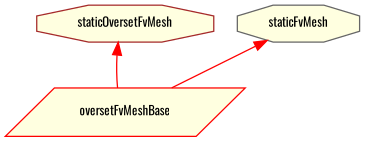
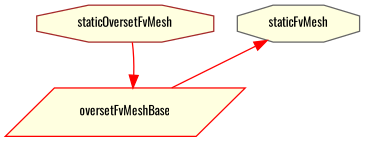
(117, 72) -> (134, 59)
